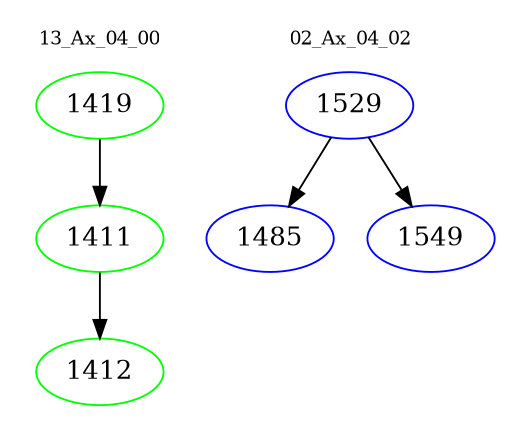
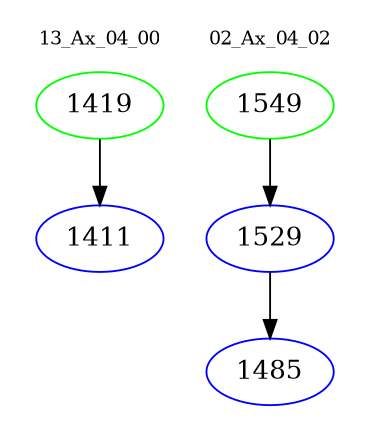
(385, 164) -> (270, 163)
(100, 239) -> (100, 239)
(431, 239) -> (270, 105)
(100, 372) -> none
